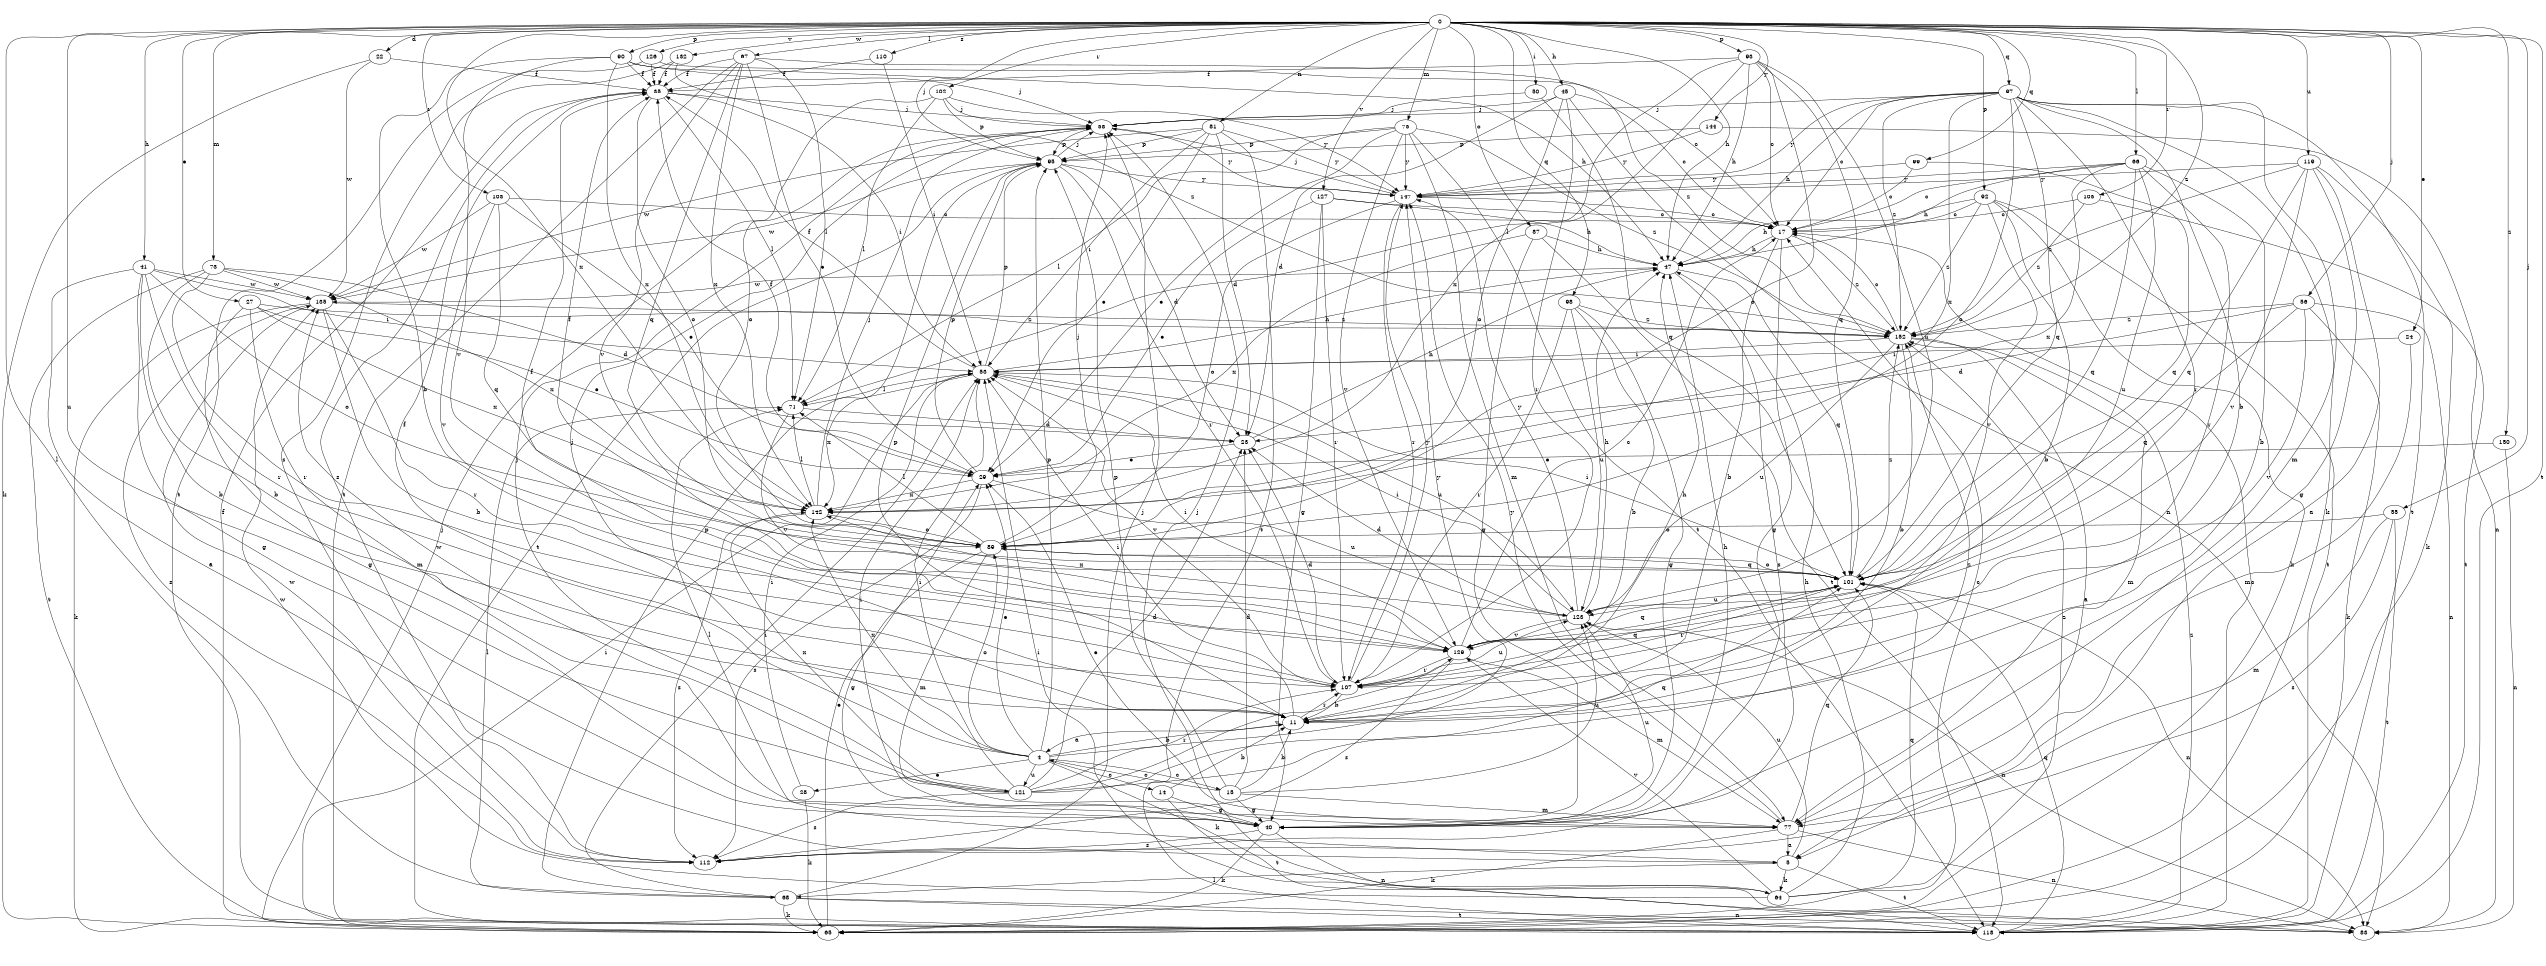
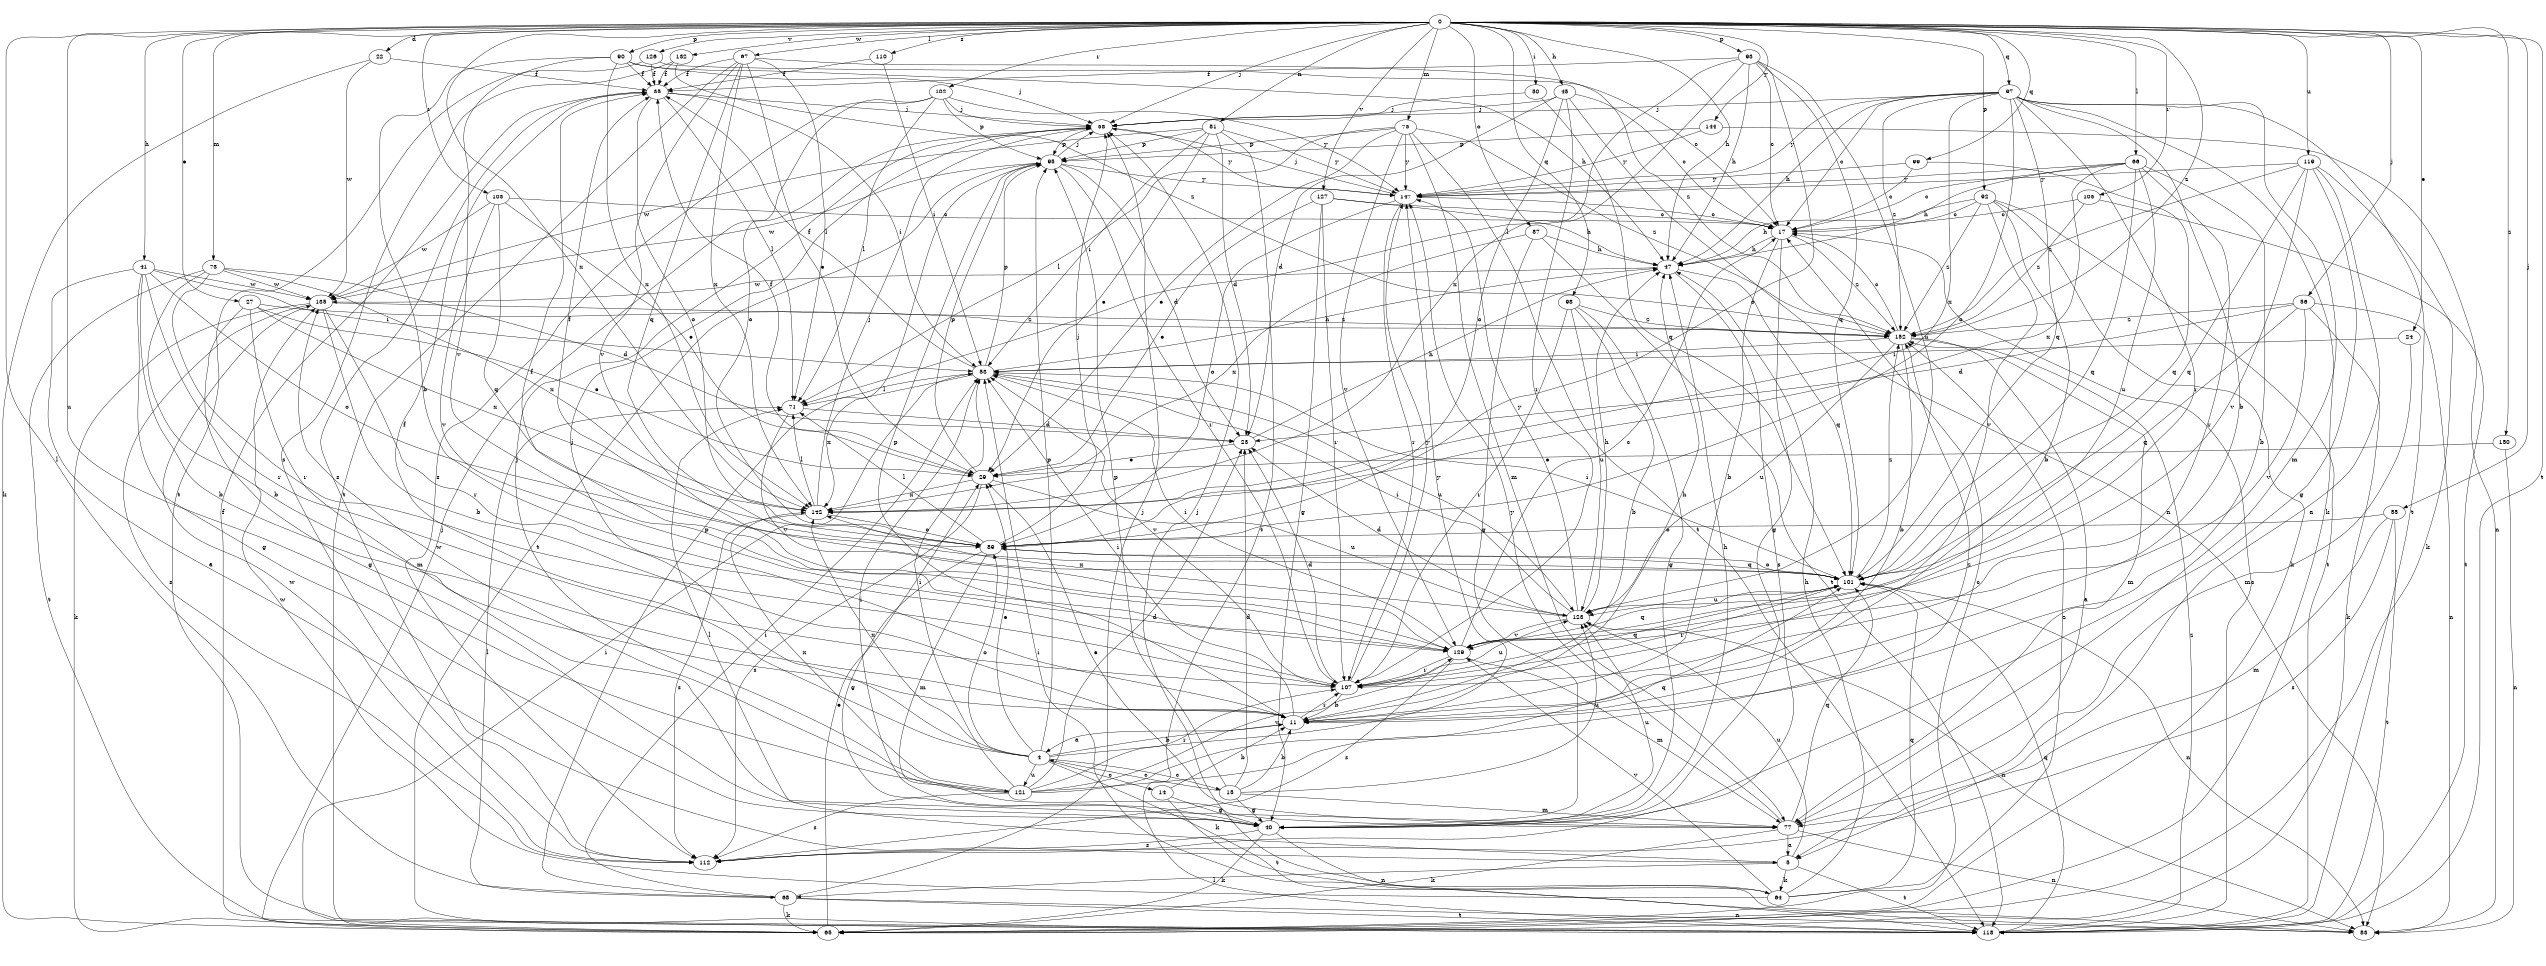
(1093, 38) -> (1269, 62)
none -> (466, 420)
(804, 793) -> none
